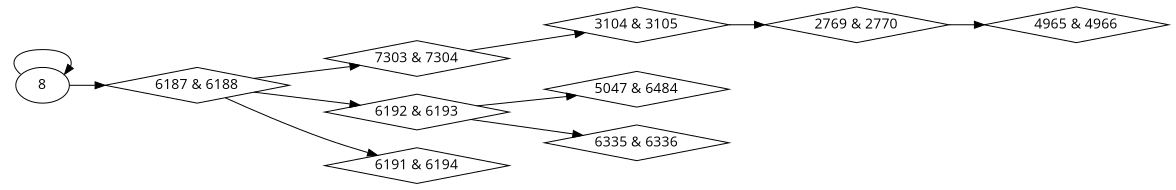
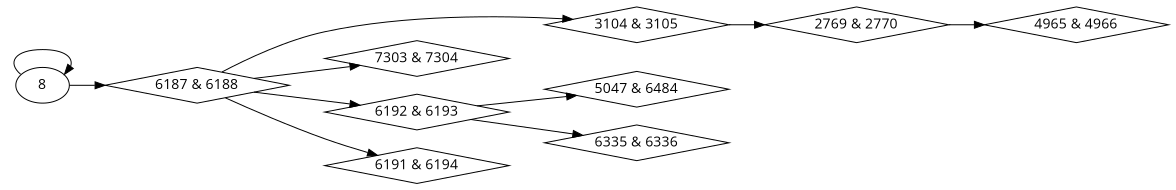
(522, 42) -> (388, 22)
